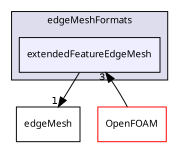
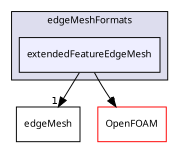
(120, 94) -> (102, 86)
